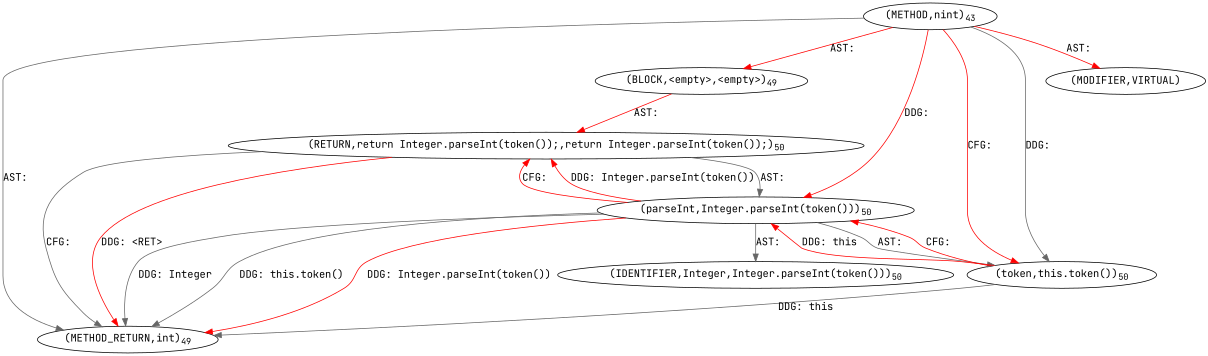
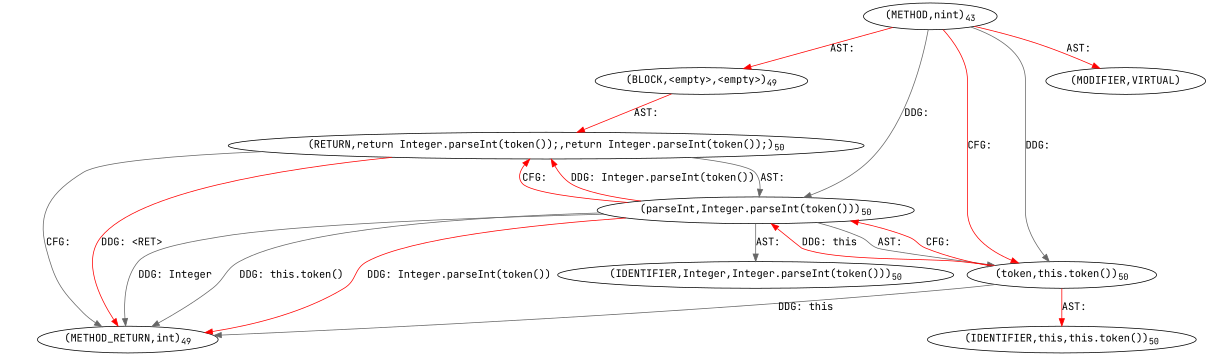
(293, 38) -> none
(893, 130) -> (893, 130)
none -> (1062, 340)
